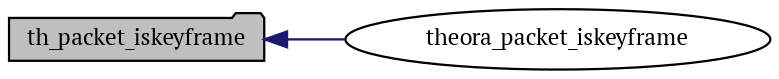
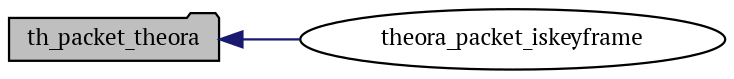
(137, 39) -> (114, 39)
